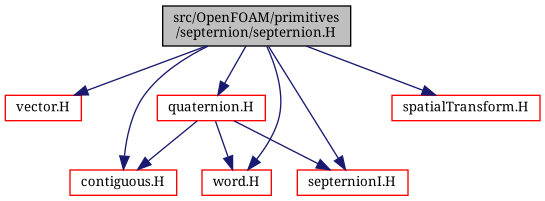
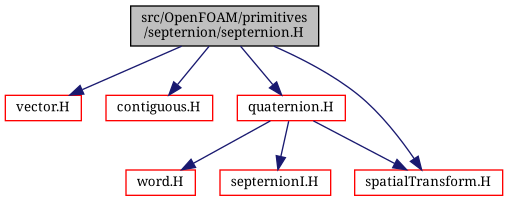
(303, 102) -> none
(281, 105) -> none
(173, 141) -> (354, 142)
